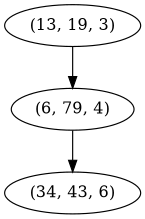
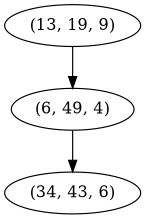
(73, 26) -> (73, 26)
(73, 109) -> (73, 109)
